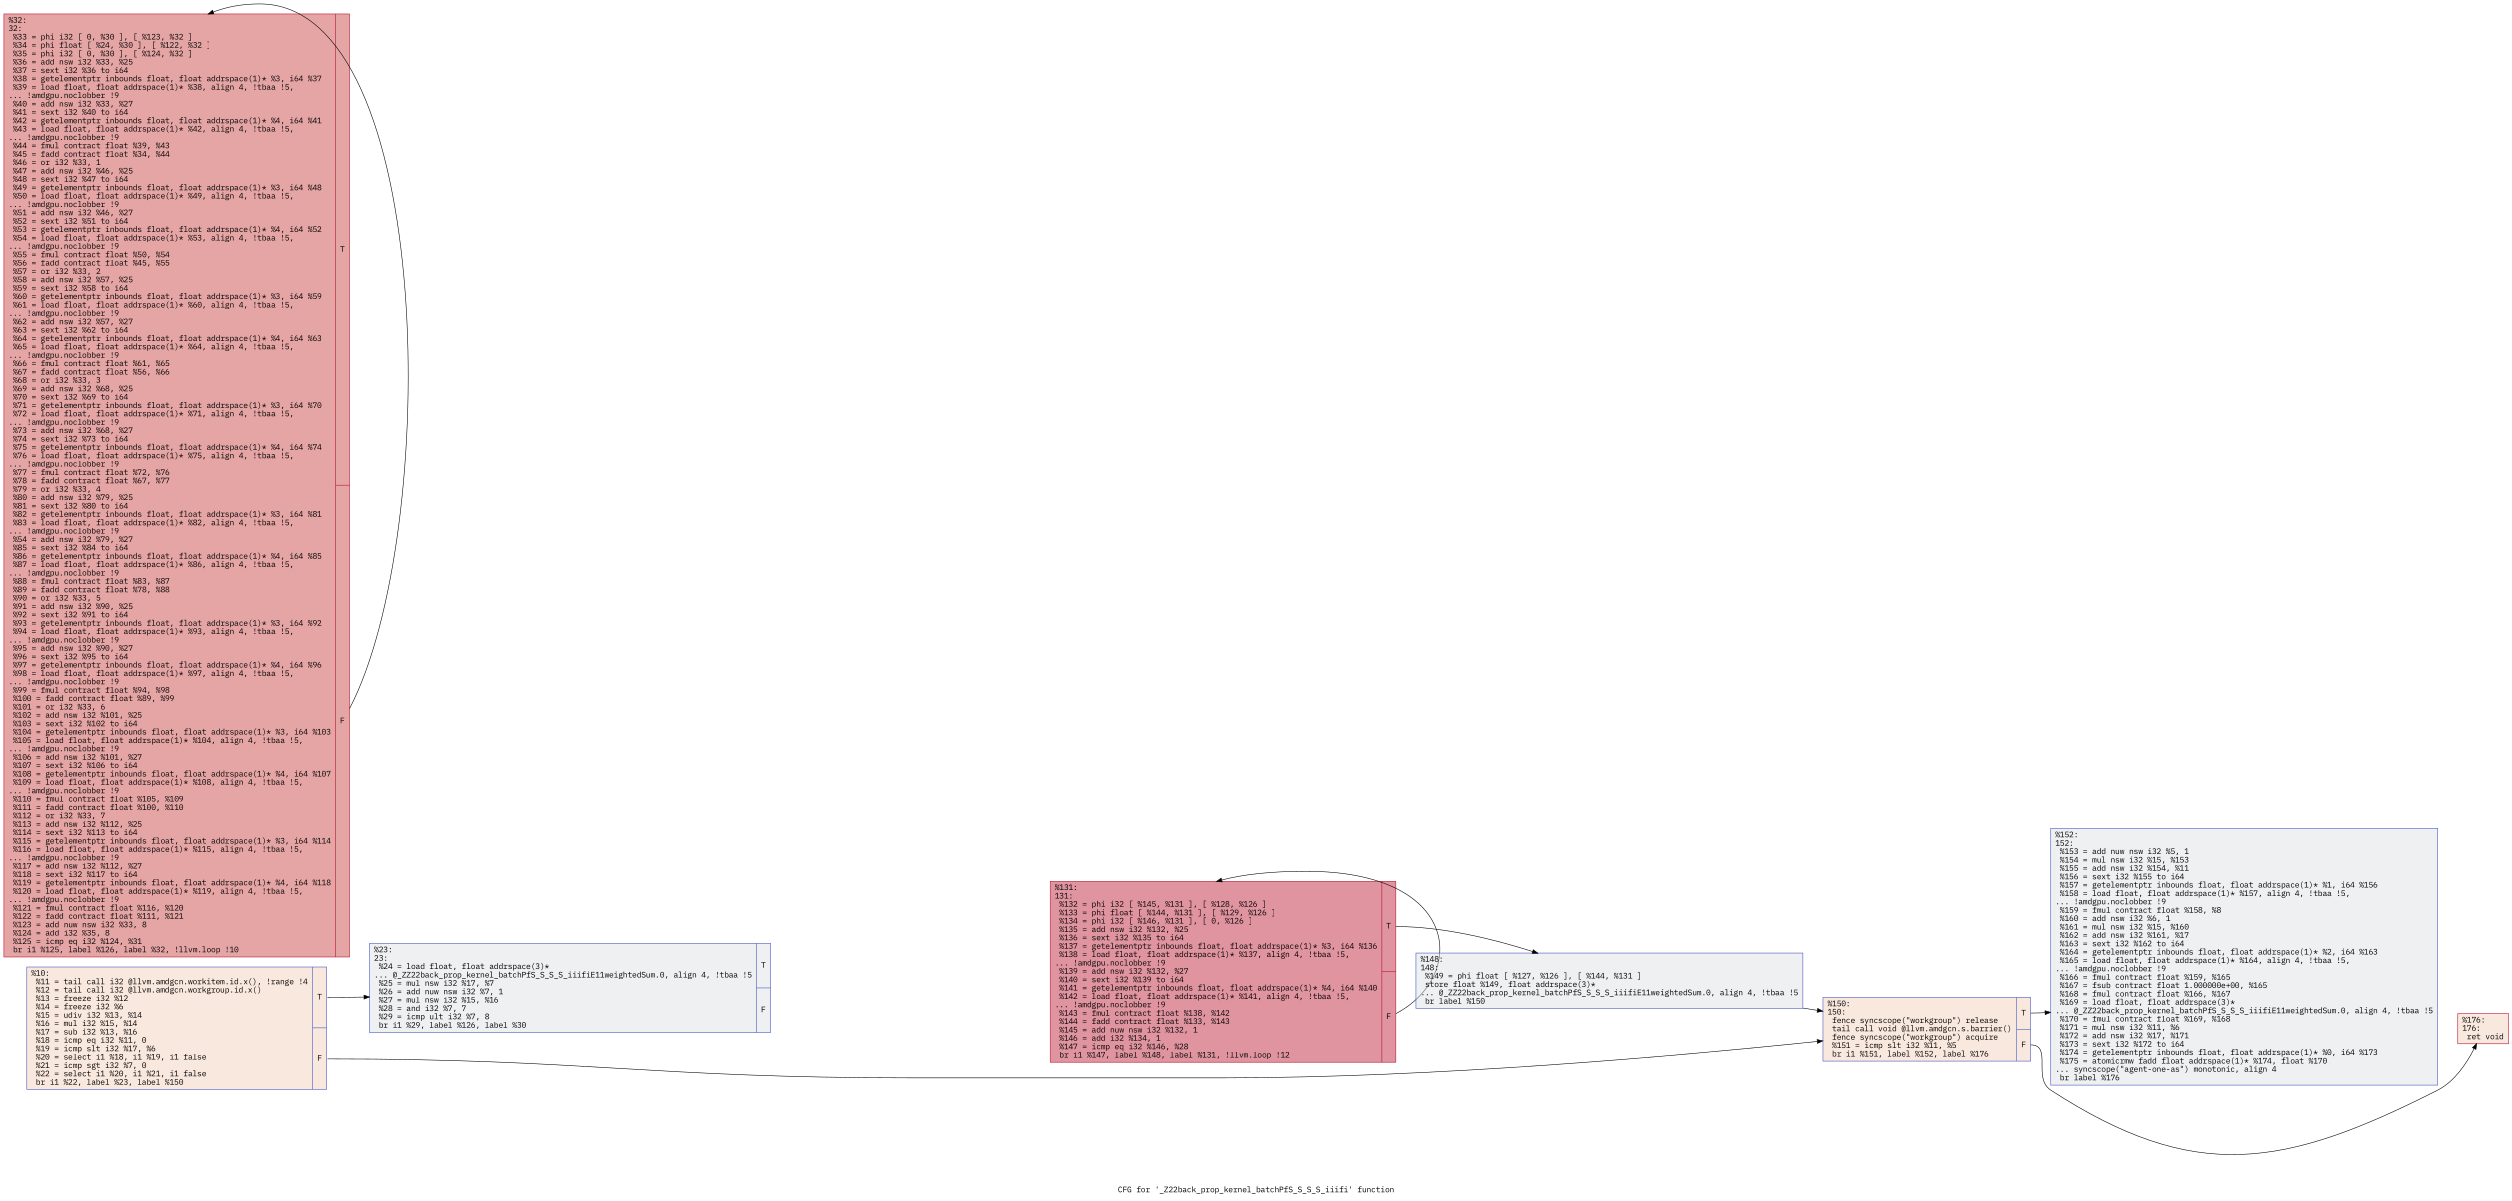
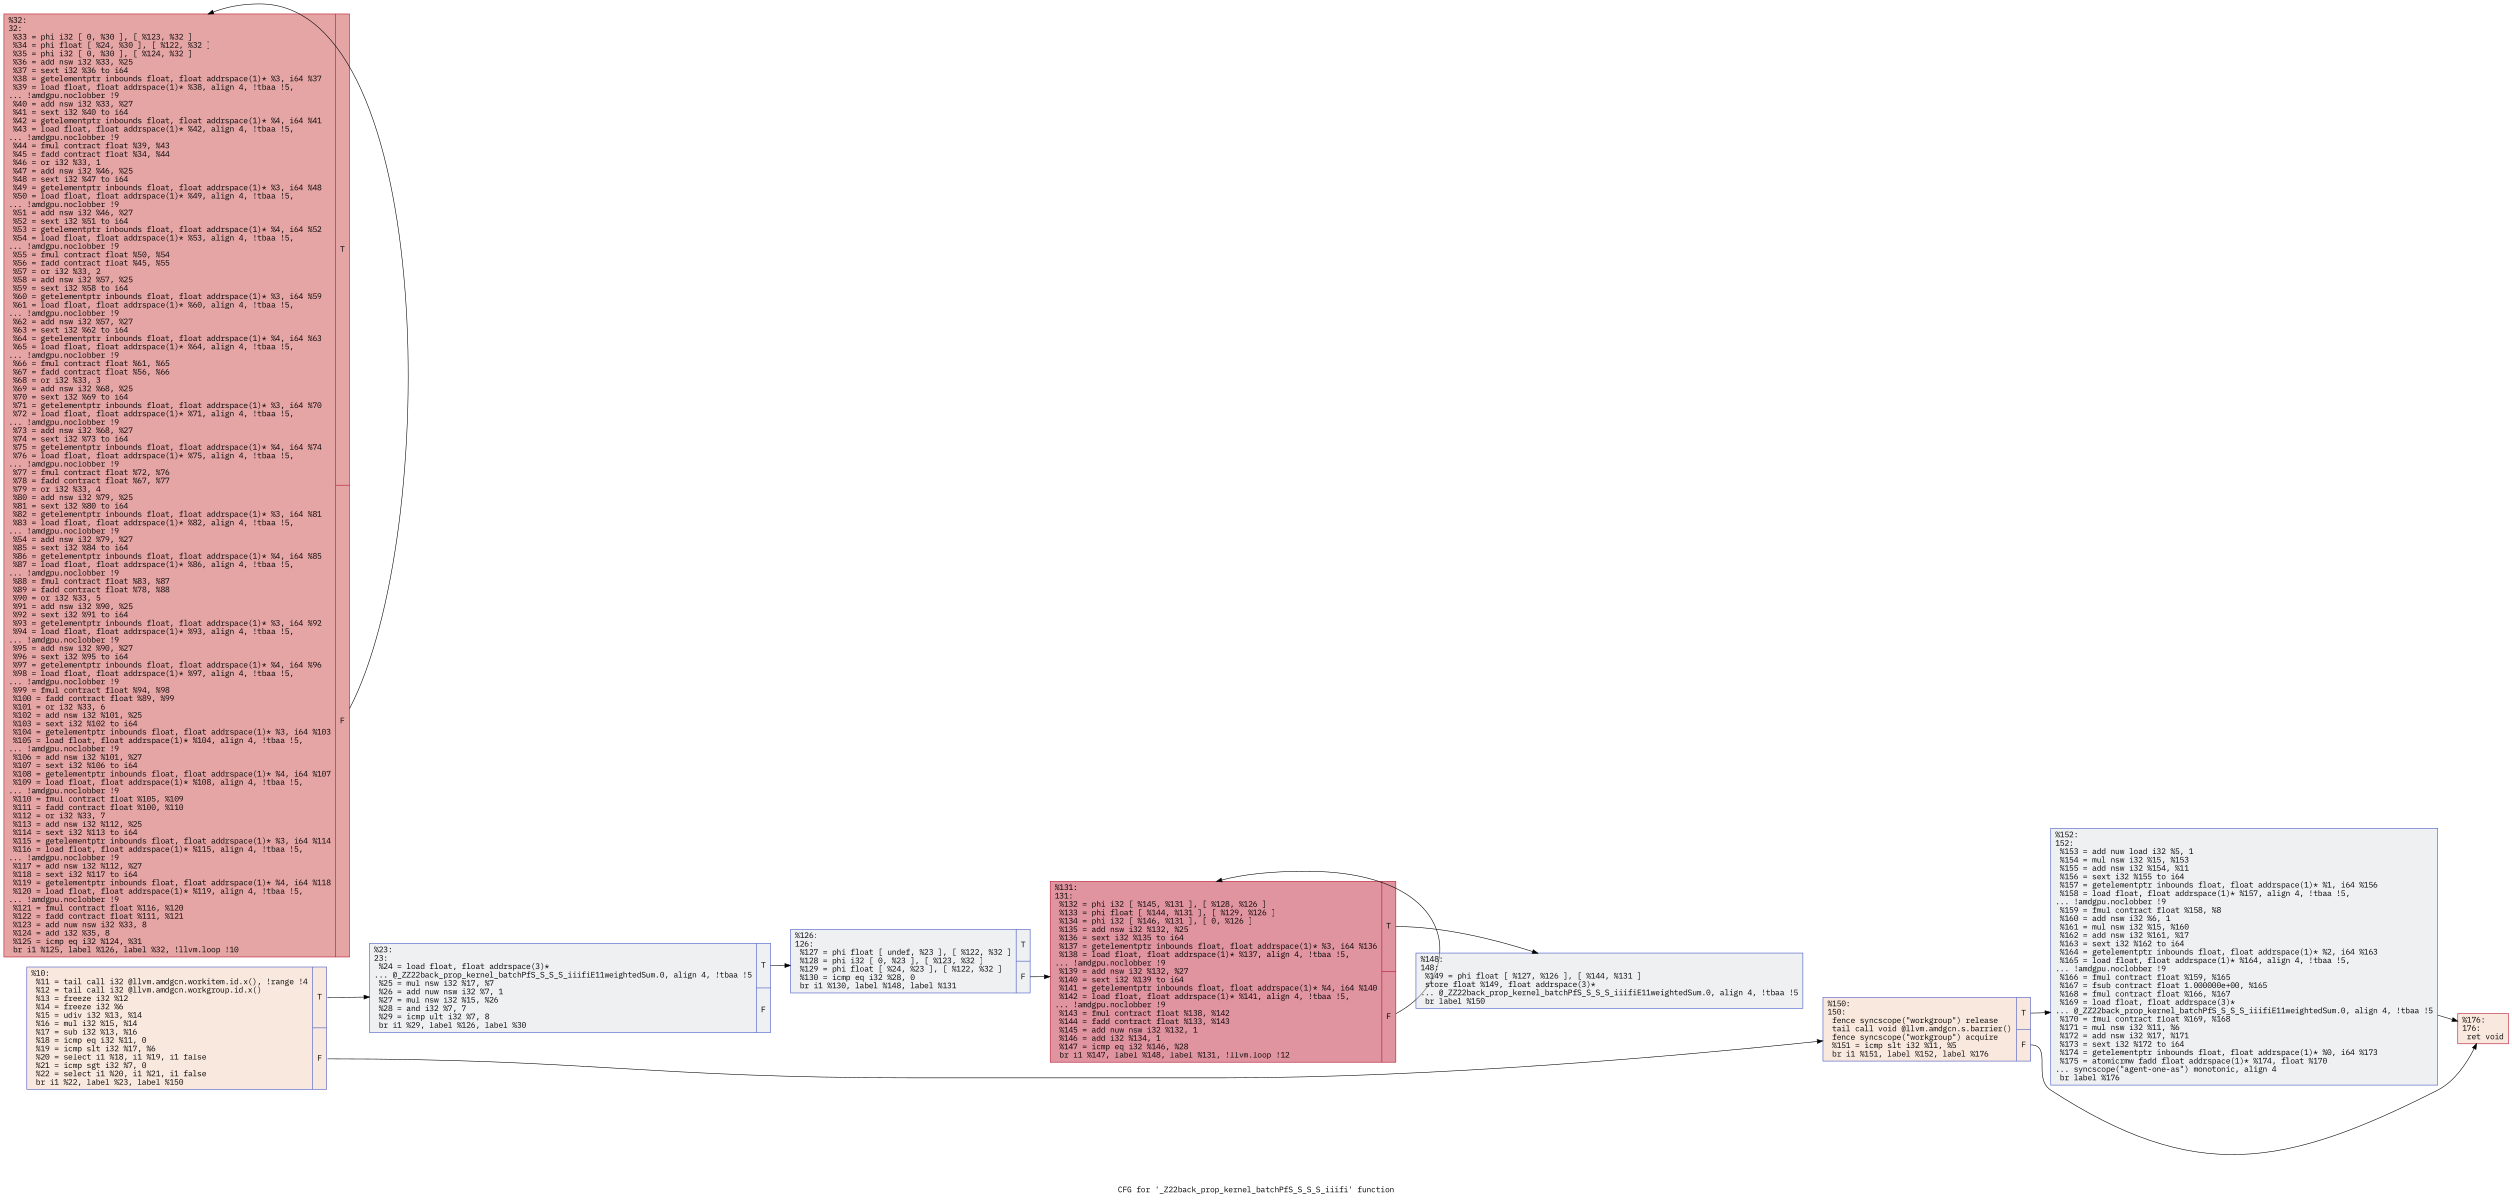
(2122, 852) -> (2124, 852)
none -> (910, 961)
(436, 1000) -> (436, 1000)
(1810, 1009) -> none
none -> (2445, 1017)
